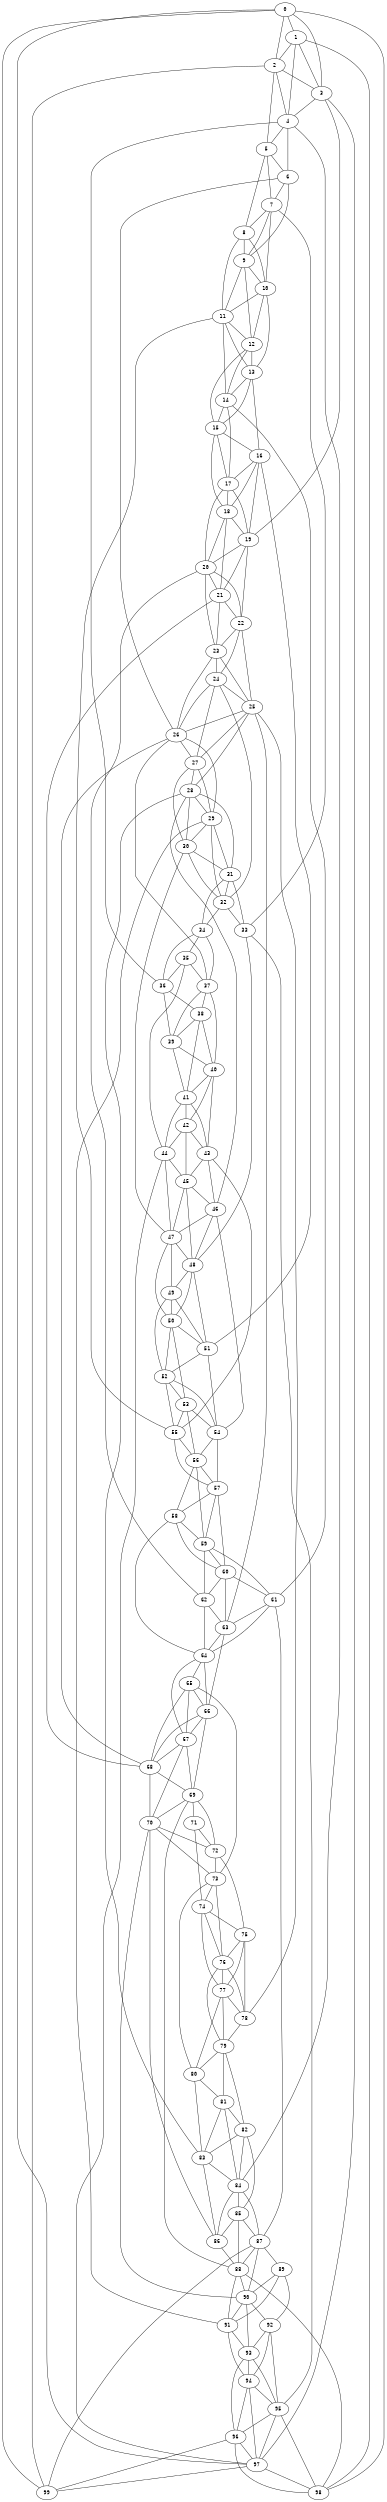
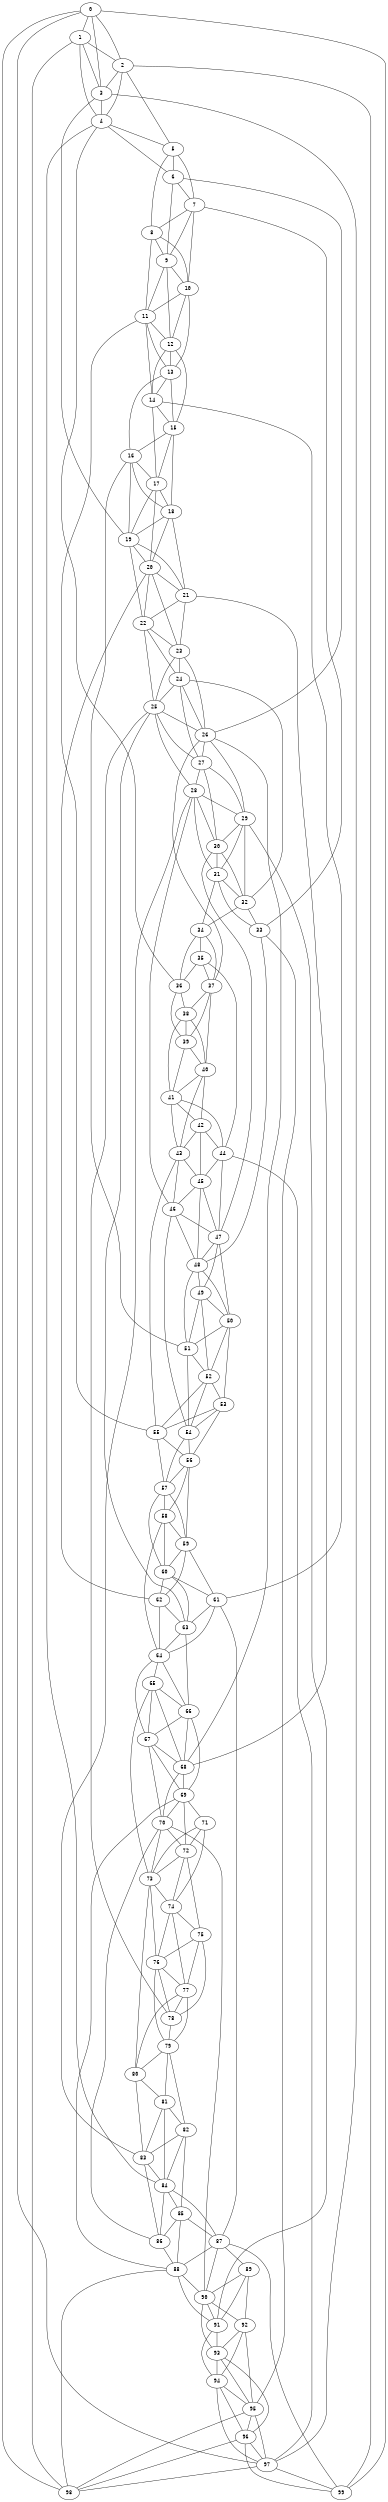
none -> (171, 1846)
none -> (179, 1879)
